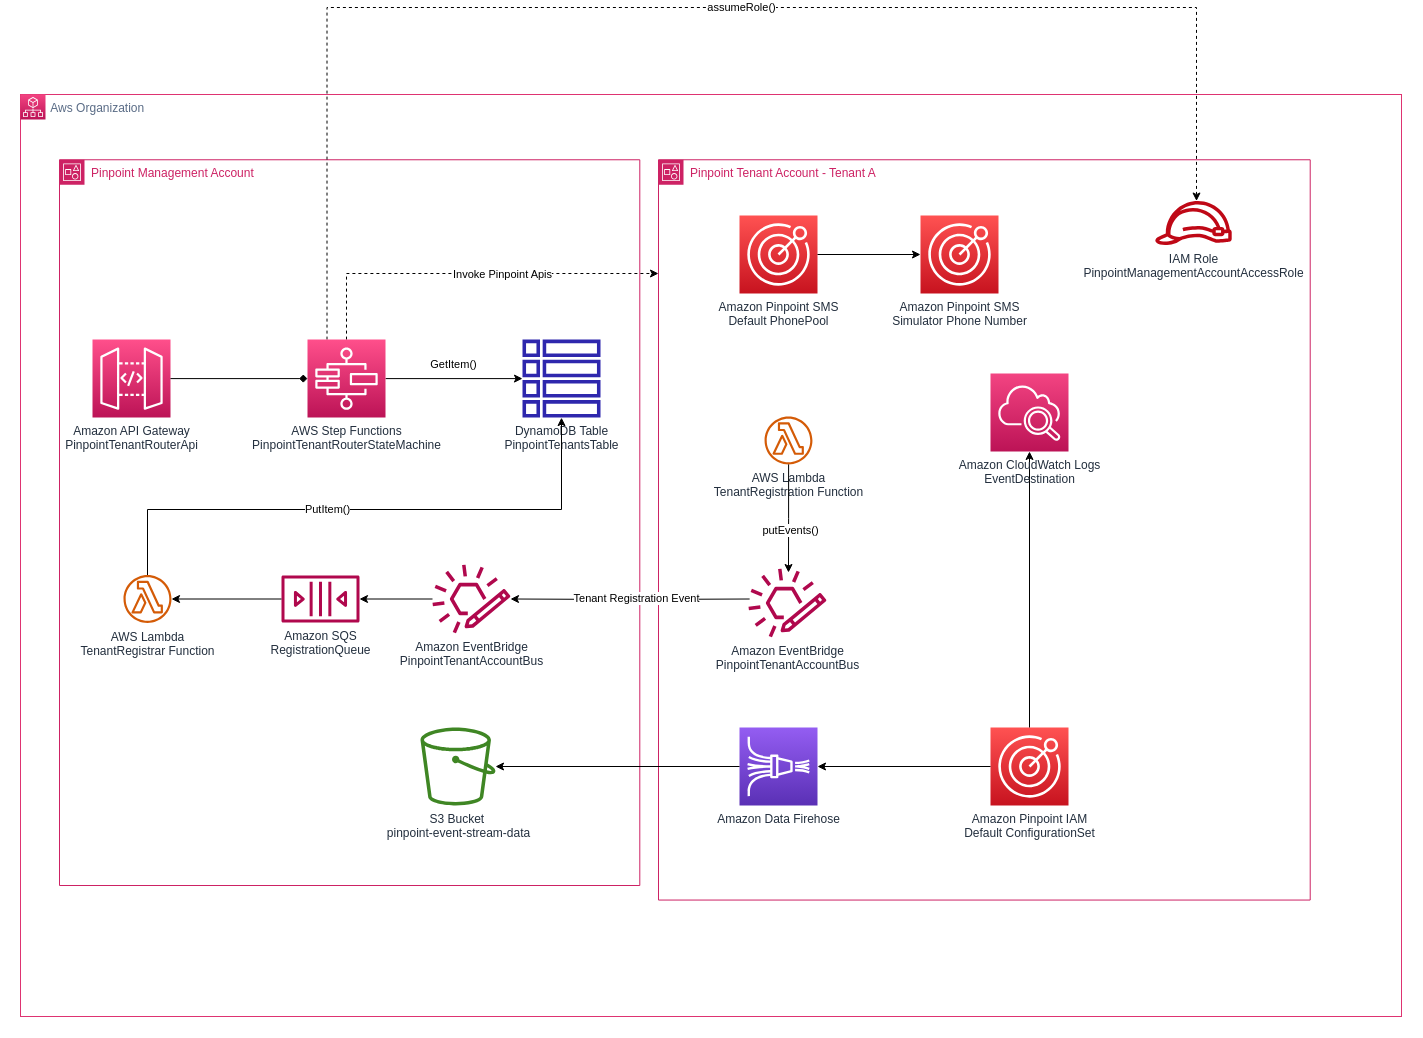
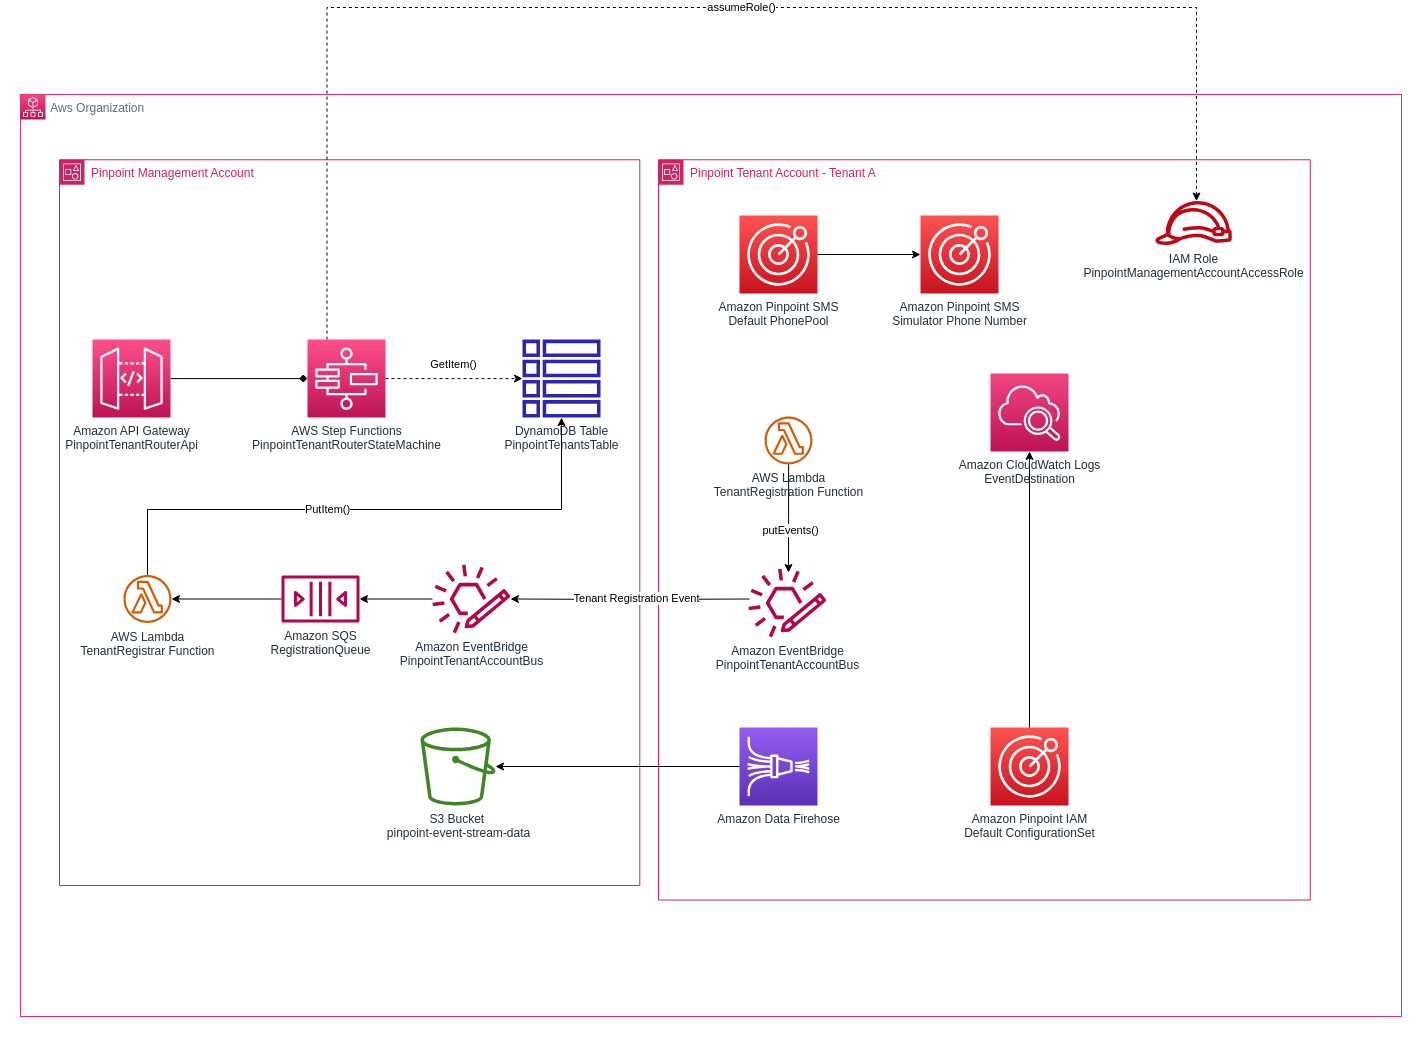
(466, 274) -> none
(451, 379) -> (451, 379)
(907, 767) -> none
